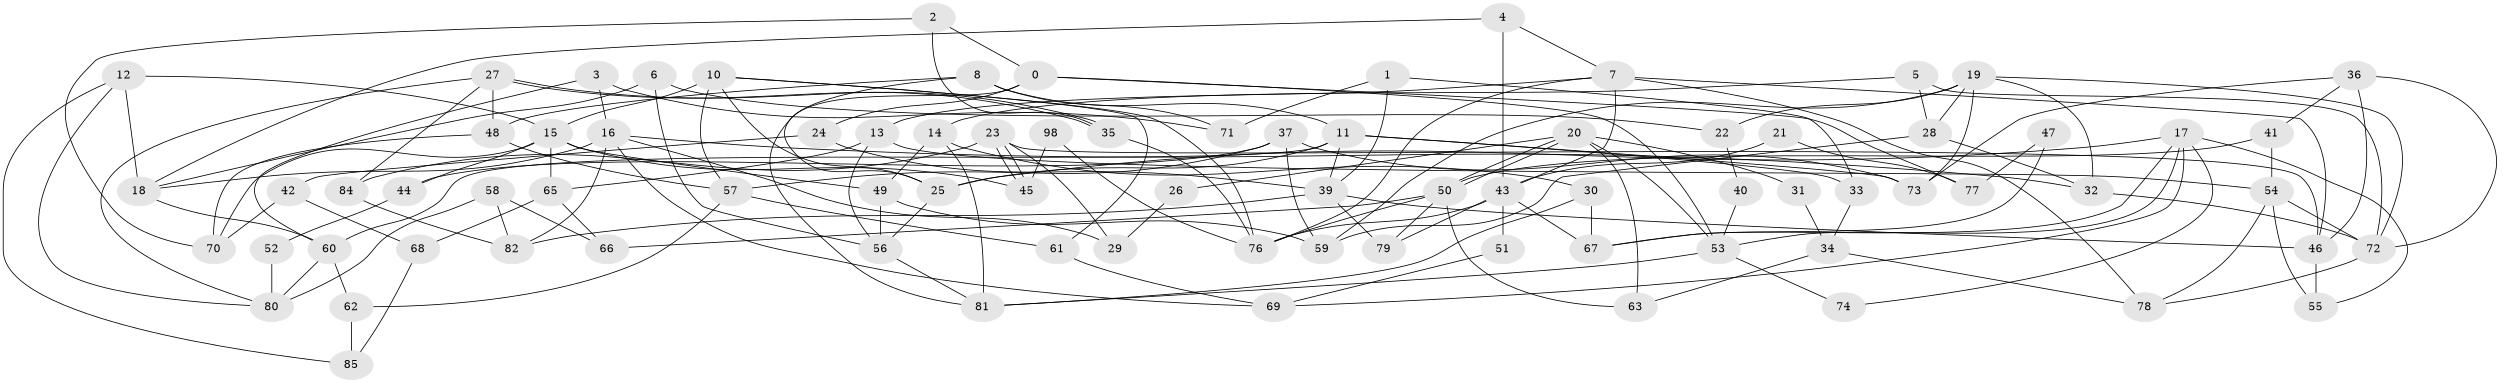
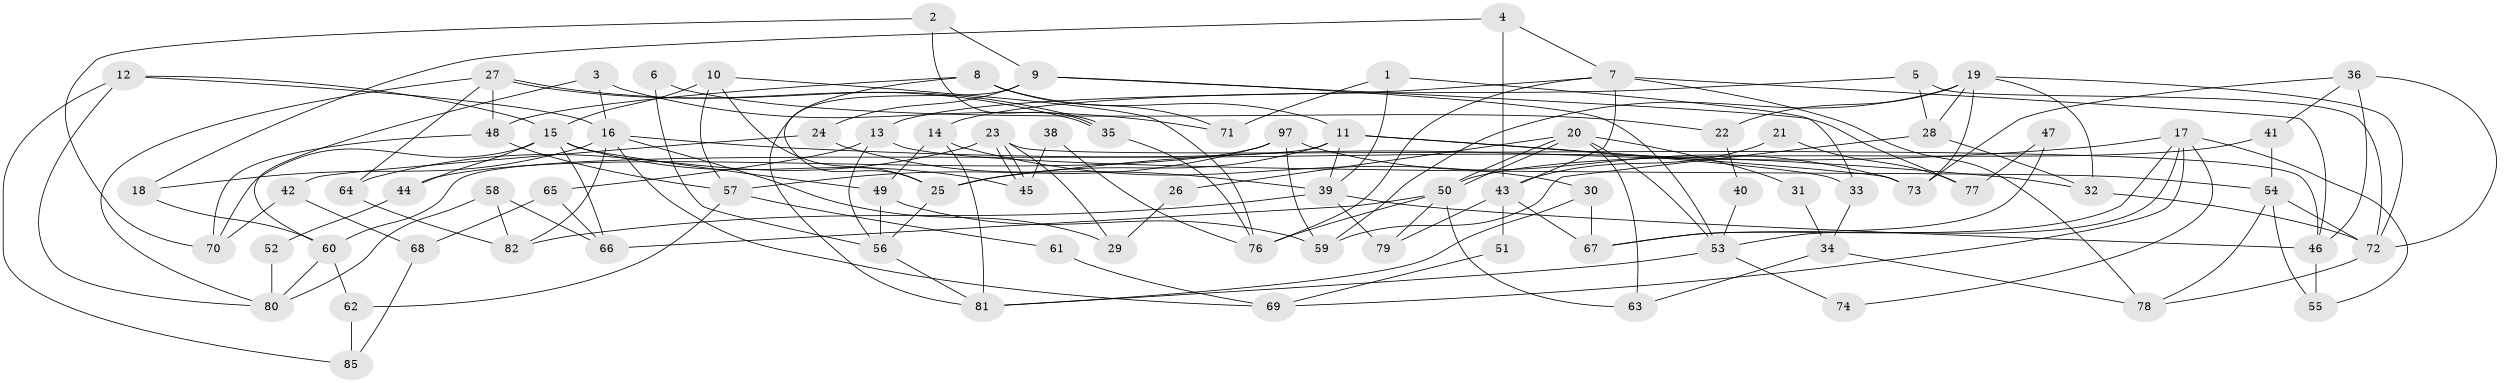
(1036, 76) -> (1036, 76)
(1144, 130) -> none
(131, 133) -> (370, 92)
(398, 133) -> none
(1051, 133) -> (1051, 133)
(1286, 133) -> (1286, 133)
(551, 163) -> (582, 182)
(347, 191) -> (347, 191)
(1381, 222) -> none
